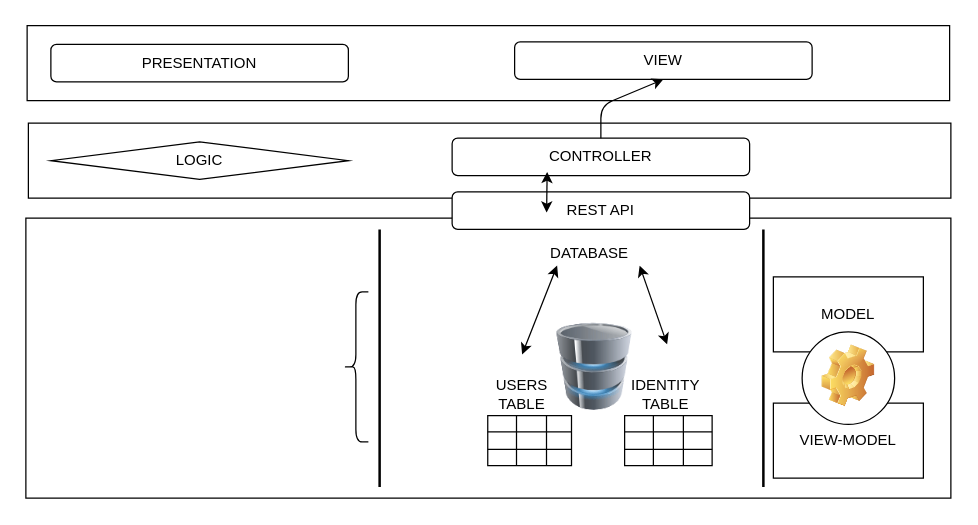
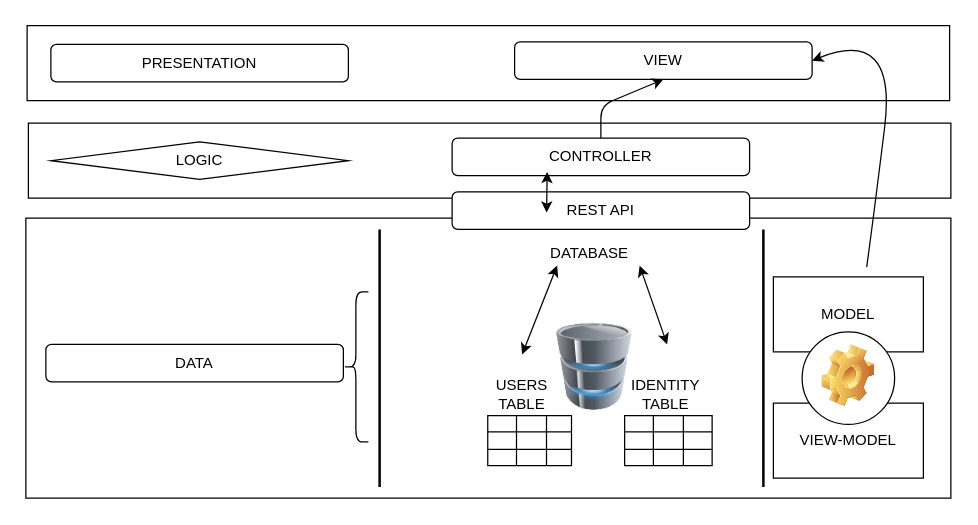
none -> (884, 133)
none -> (194, 363)
